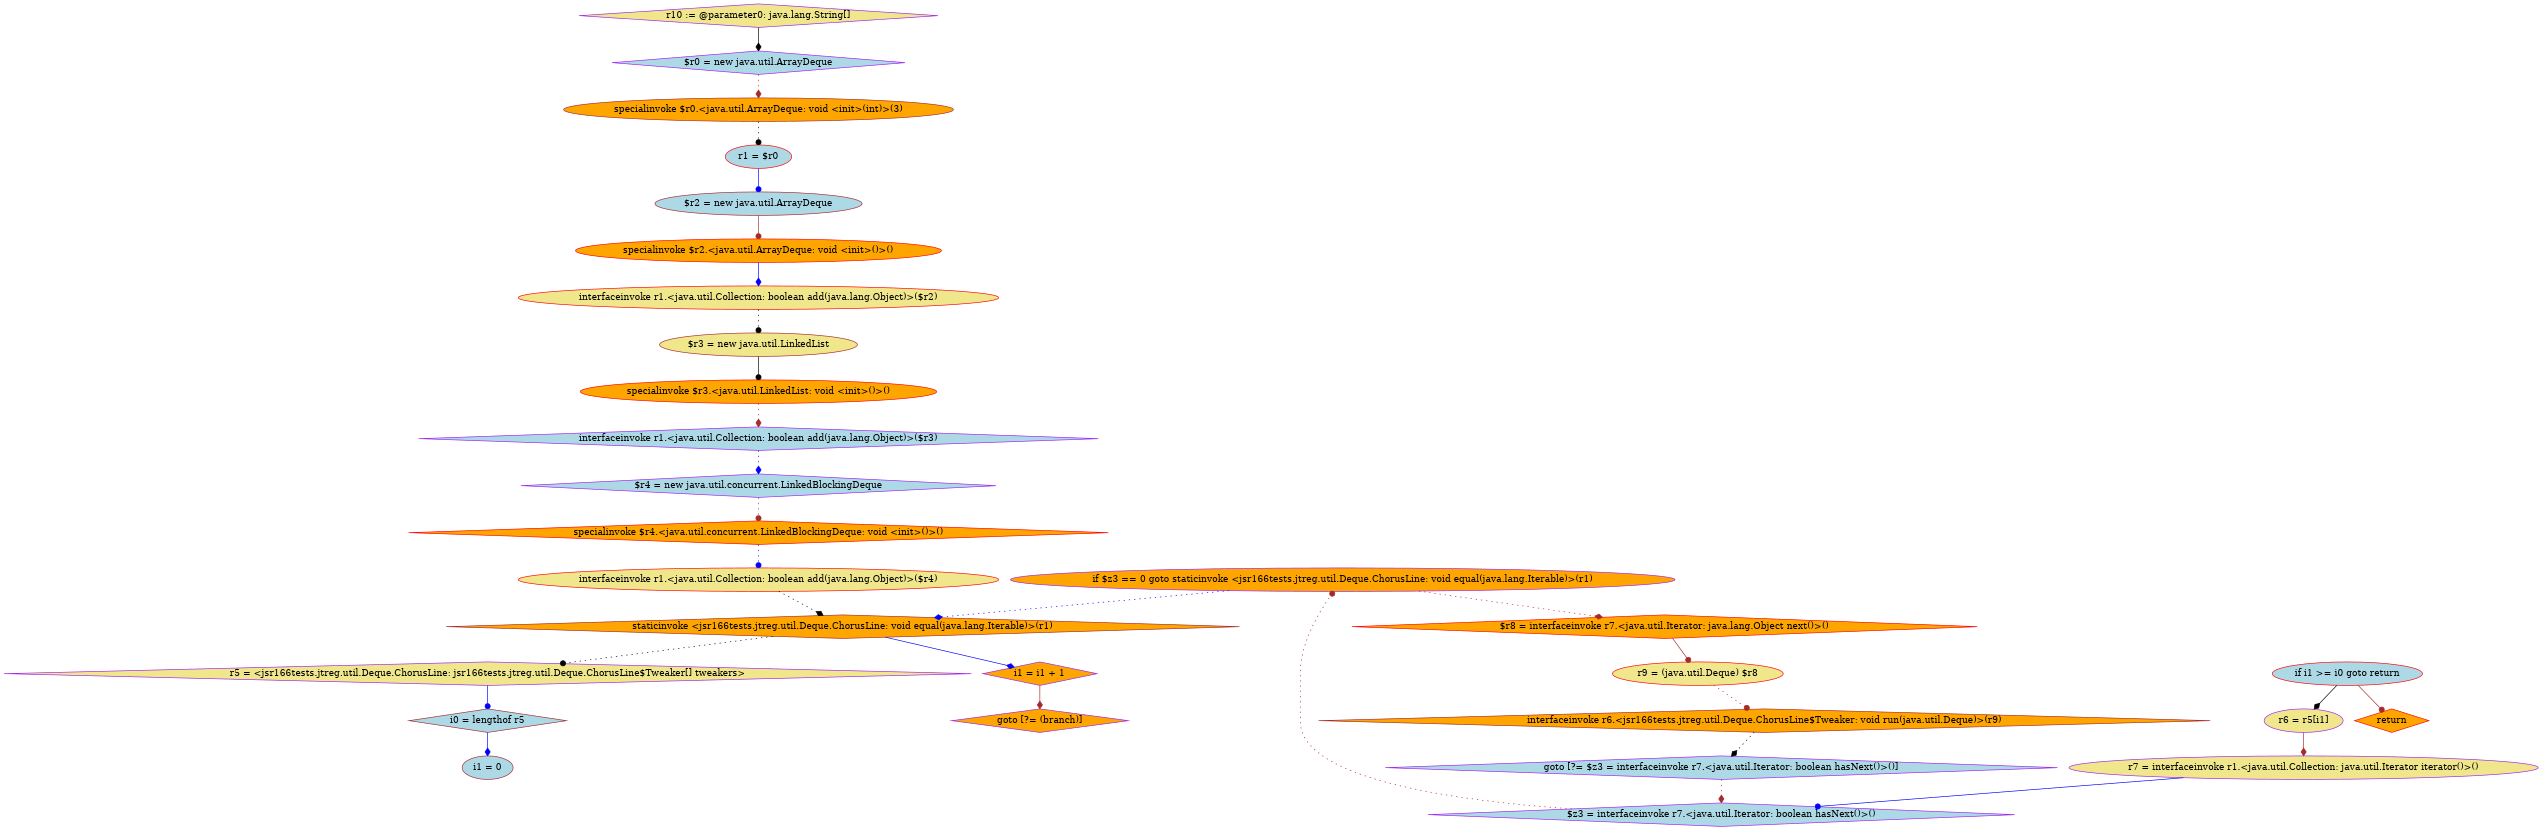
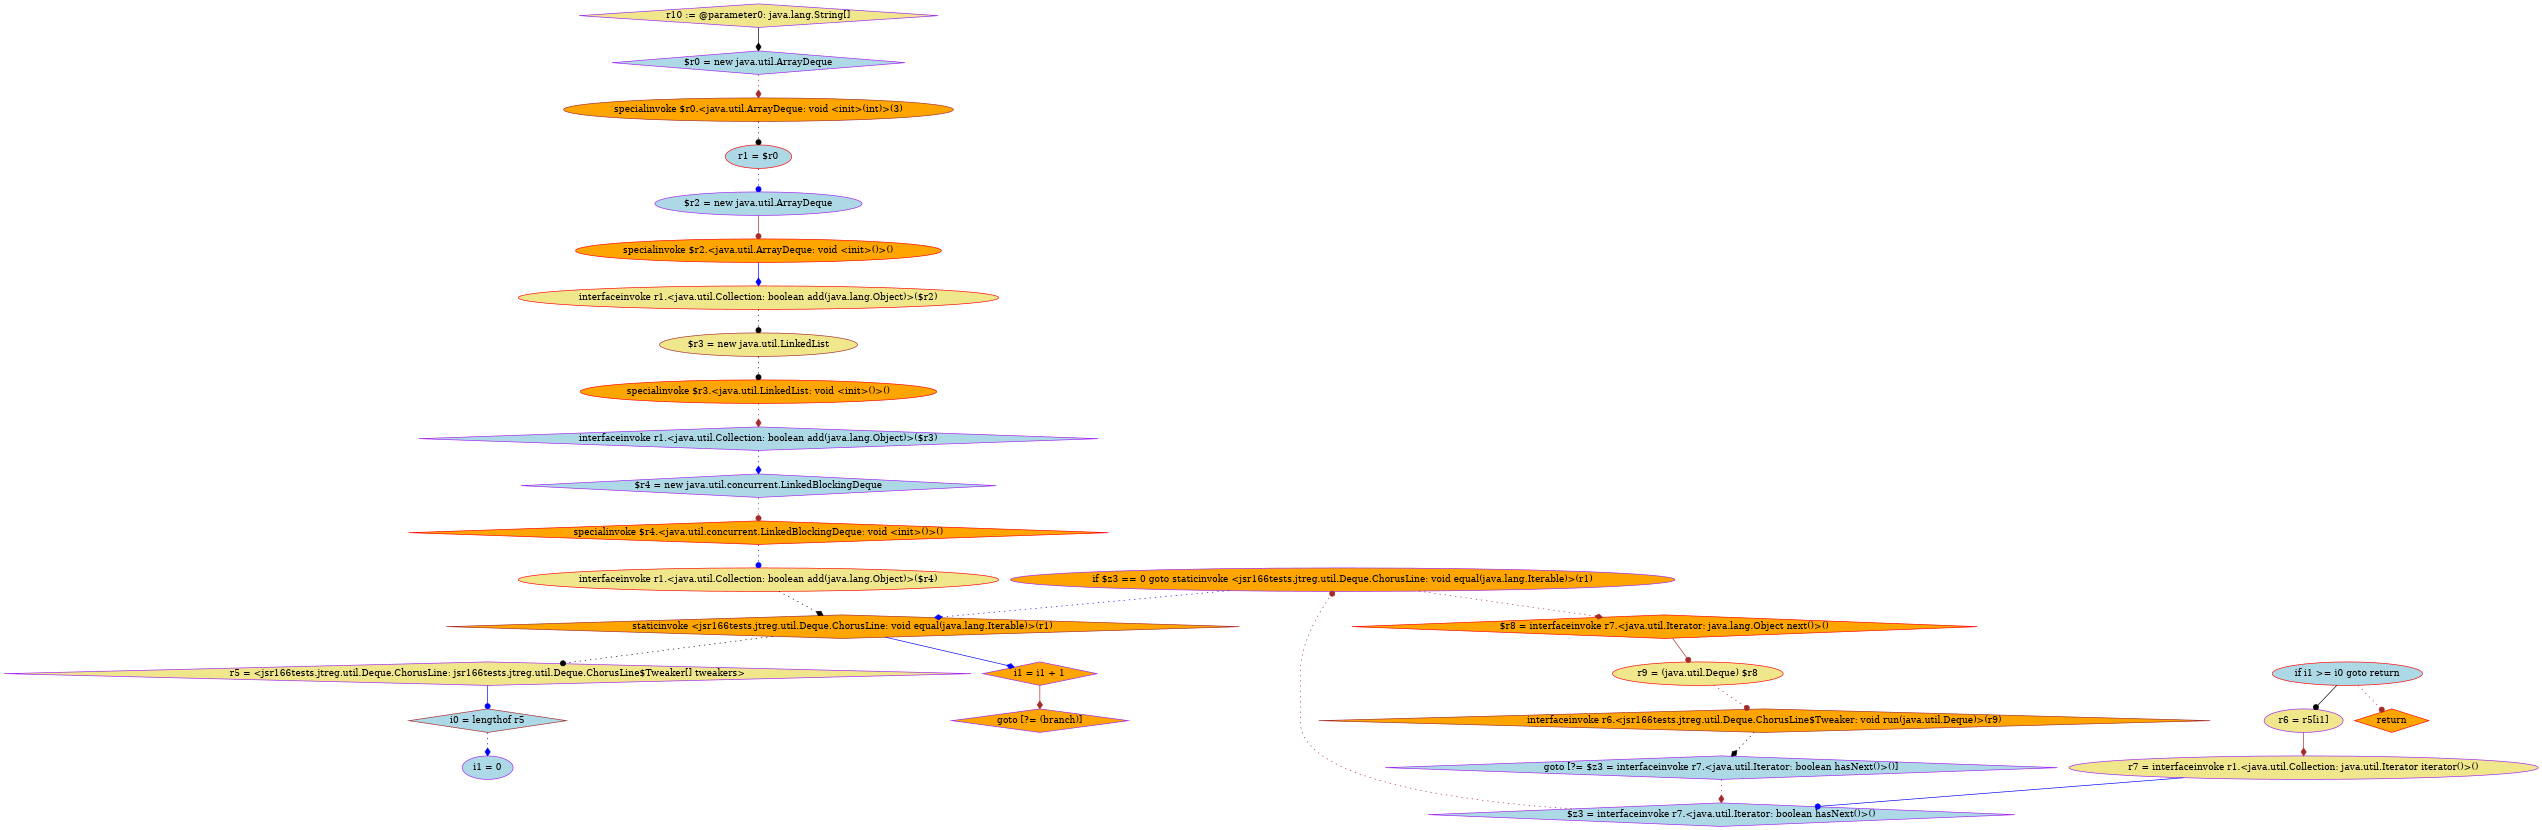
(759, 178) -> (759, 178)
(759, 204) -> (759, 204)
(759, 366) -> (759, 366)
(2327, 695) -> (2327, 695)
(2369, 696) -> (2369, 696)
(488, 740) -> (488, 740)
(488, 768) -> (488, 768)
